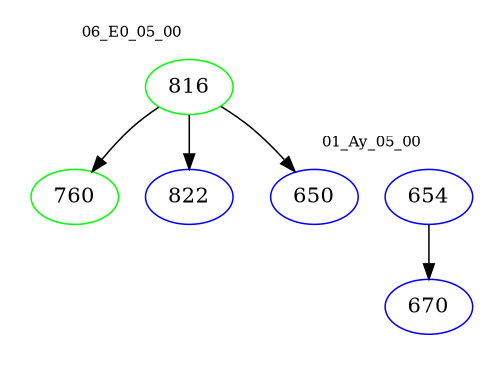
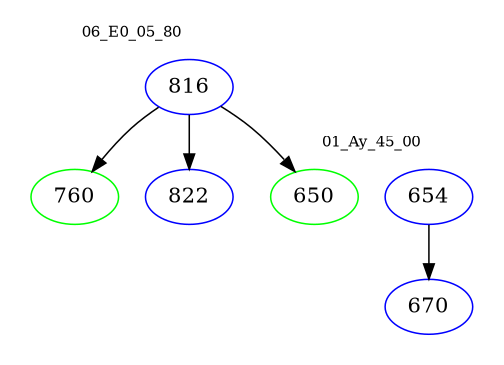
(132, 33) -> (132, 33)
(189, 87) -> (189, 87)
(372, 143) -> (372, 143)
(314, 197) -> (314, 197)
